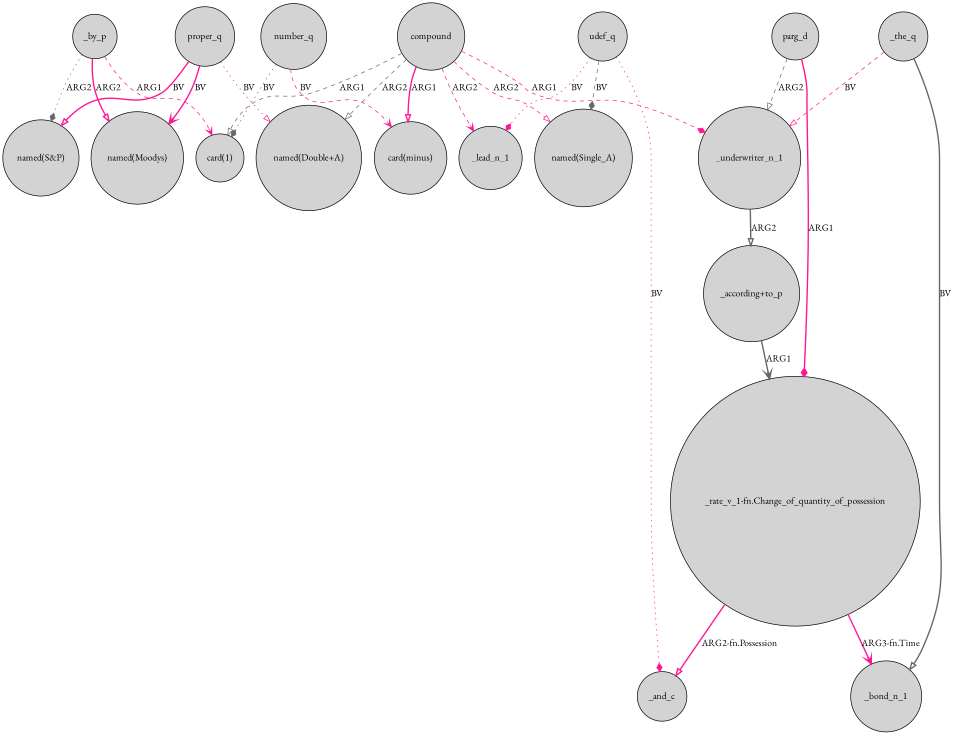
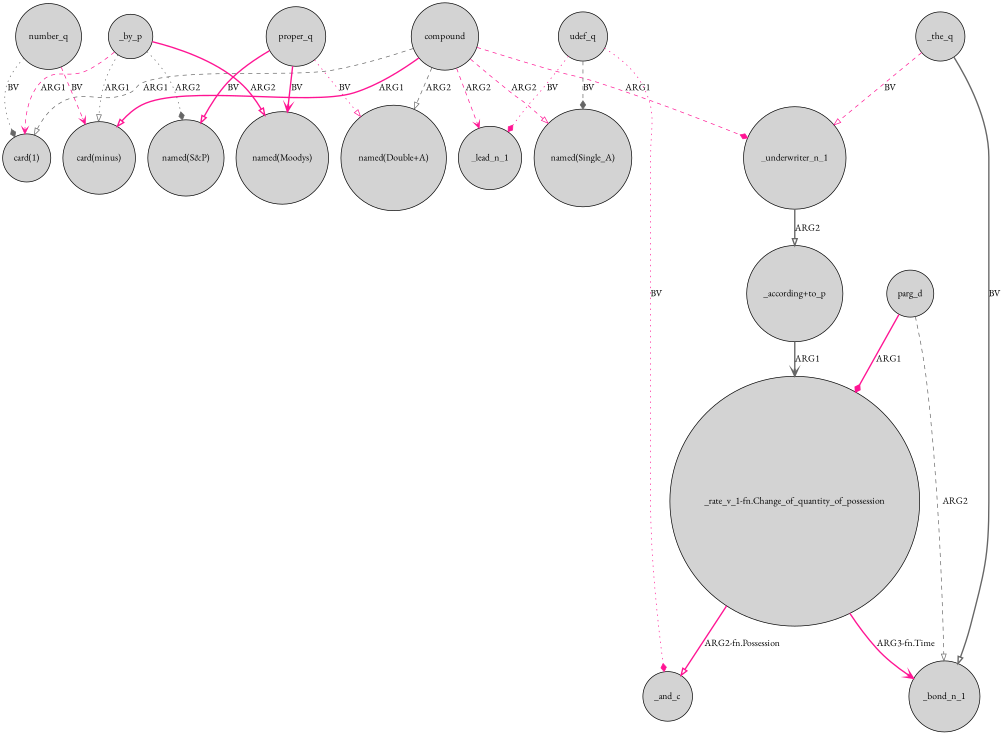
(779, 81) -> (936, 485)
none -> (104, 83)
